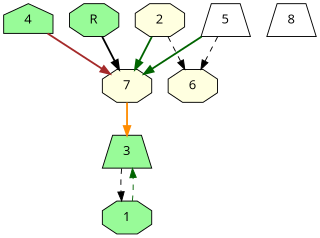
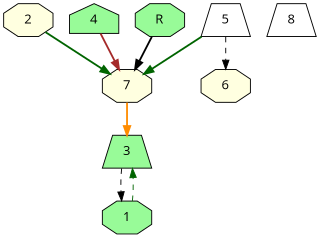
(174, 48) -> none
